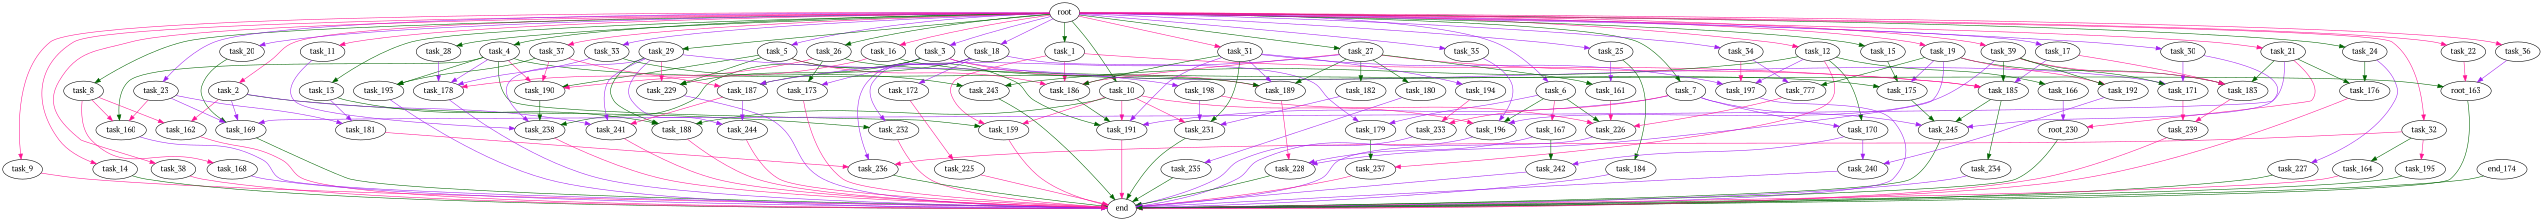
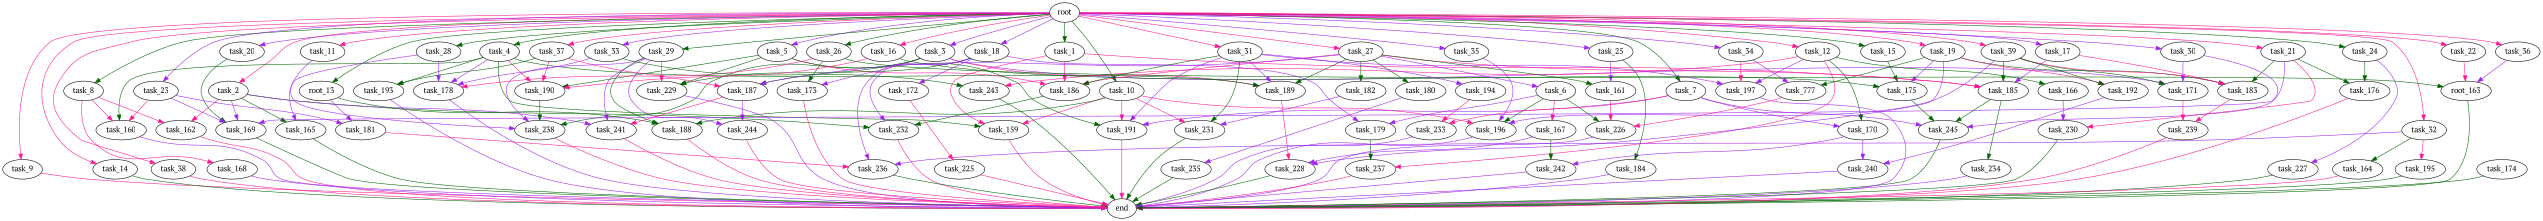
(1438, 29) -> (1457, 71)
(1207, 31) -> (1207, 31)
(1424, 72) -> (1424, 72)
(321, 91) -> (321, 91)
(1200, 91) -> none
(1091, 109) -> (982, 110)
none -> (301, 130)
(2063, 130) -> (2063, 130)
(1689, 143) -> (1689, 143)
(2502, 169) -> (2502, 169)
